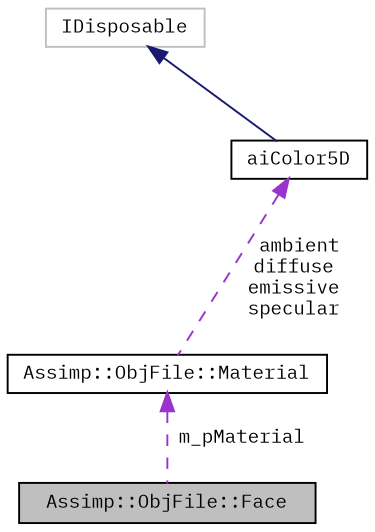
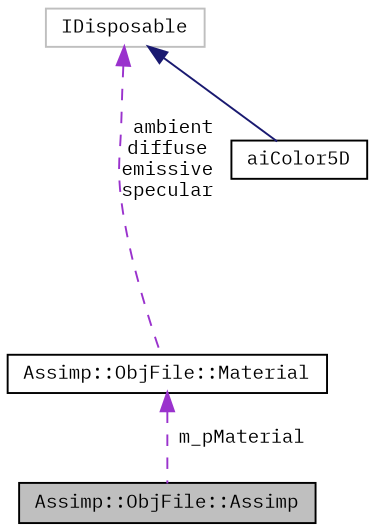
(228, 275) -> (123, 213)
(167, 503) -> (167, 503)
